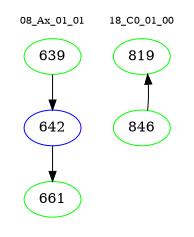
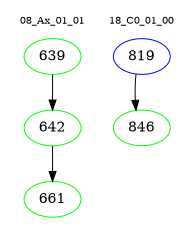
(142, 57) -> (142, 57)
(148, 97) -> (135, 87)
(53, 128) -> (53, 128)
